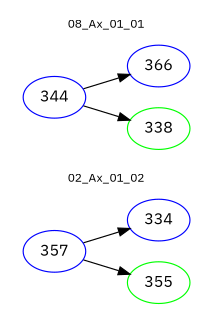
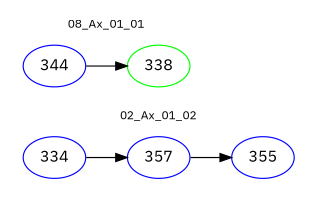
(159, 66) -> none
(101, 237) -> (101, 158)
(159, 283) -> (263, 158)
